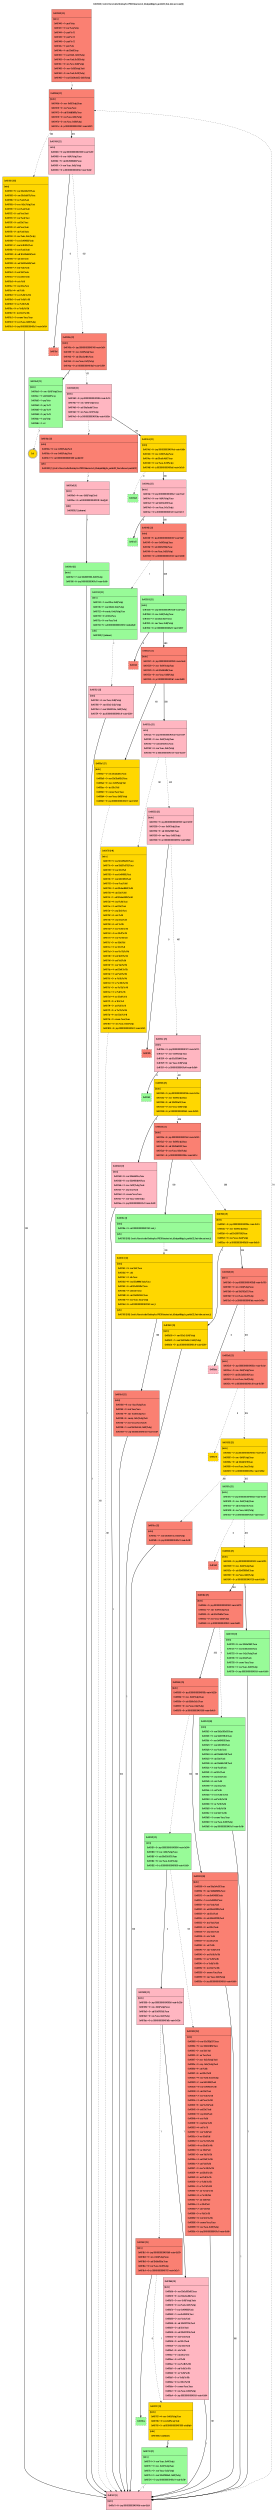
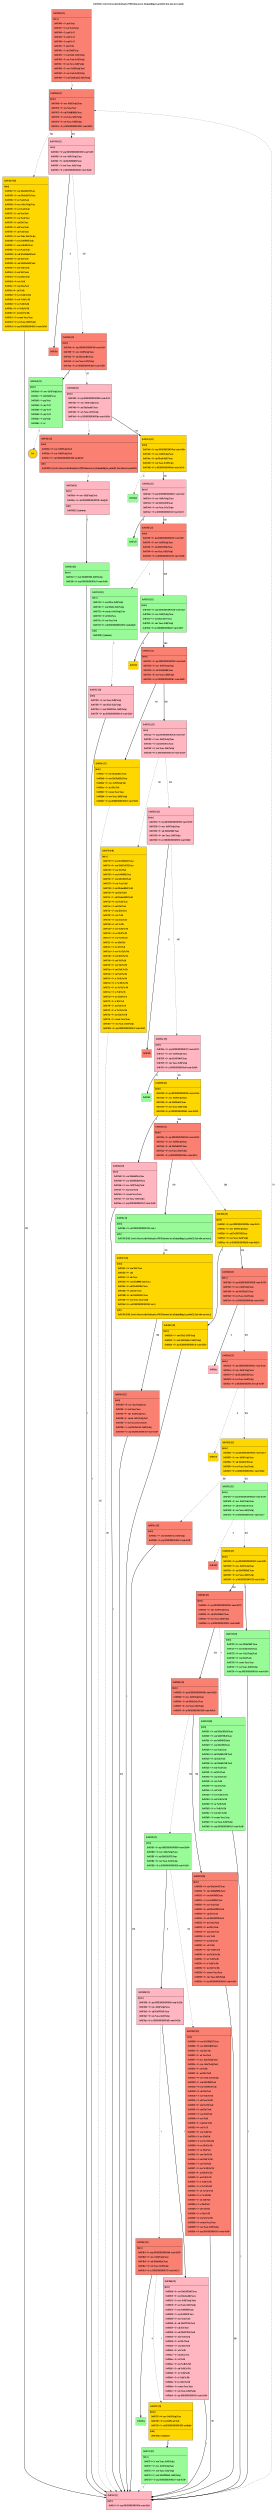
(133, 665) -> (133, 665)
